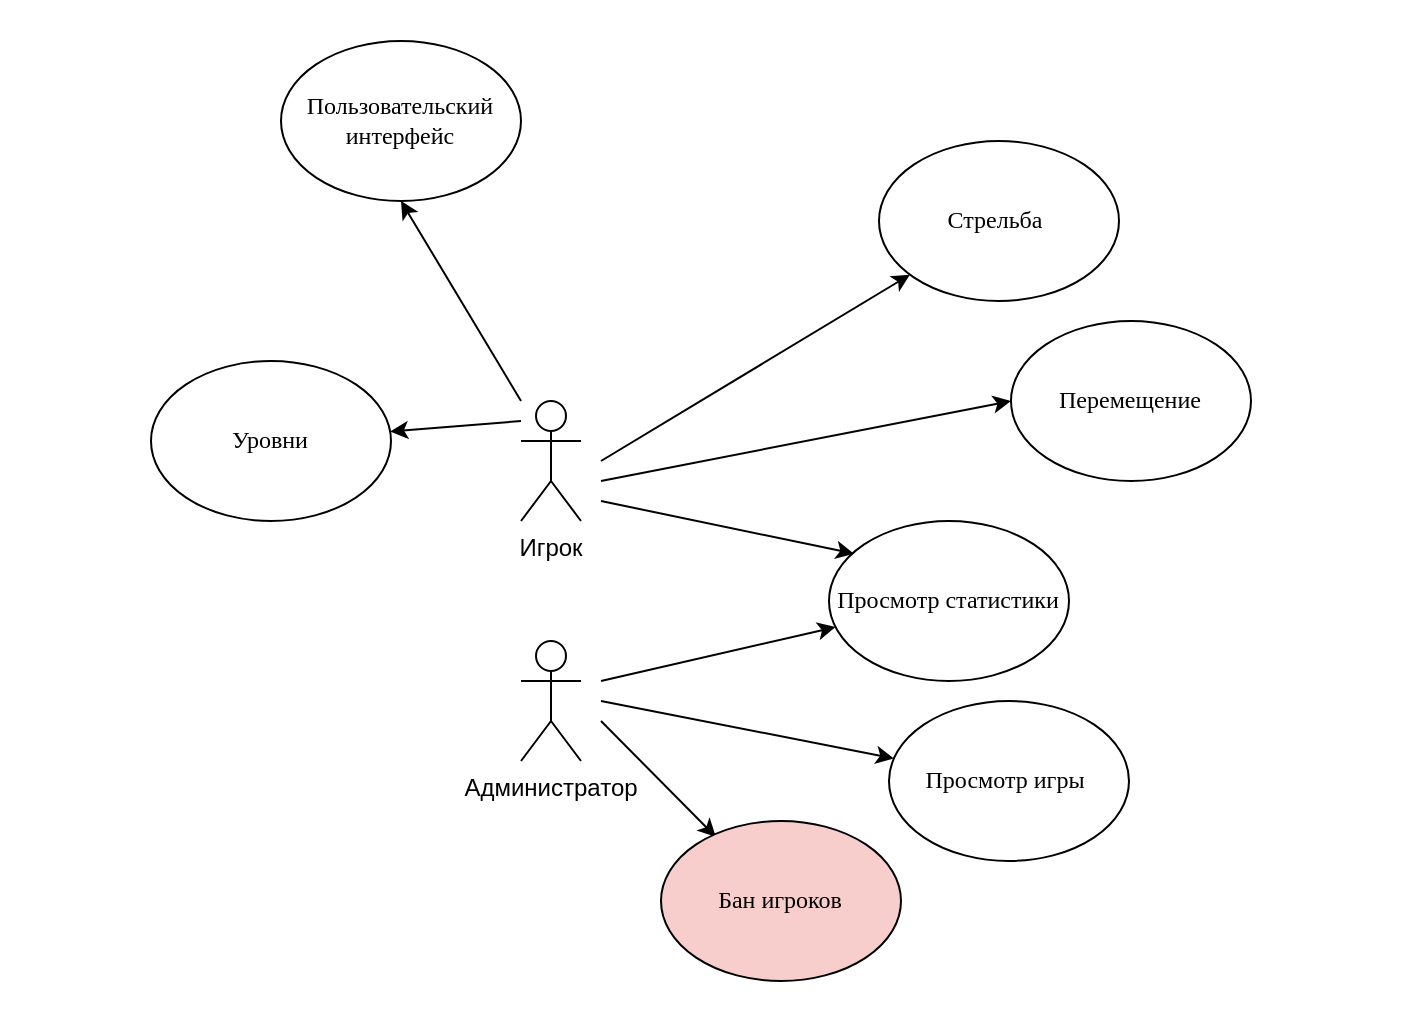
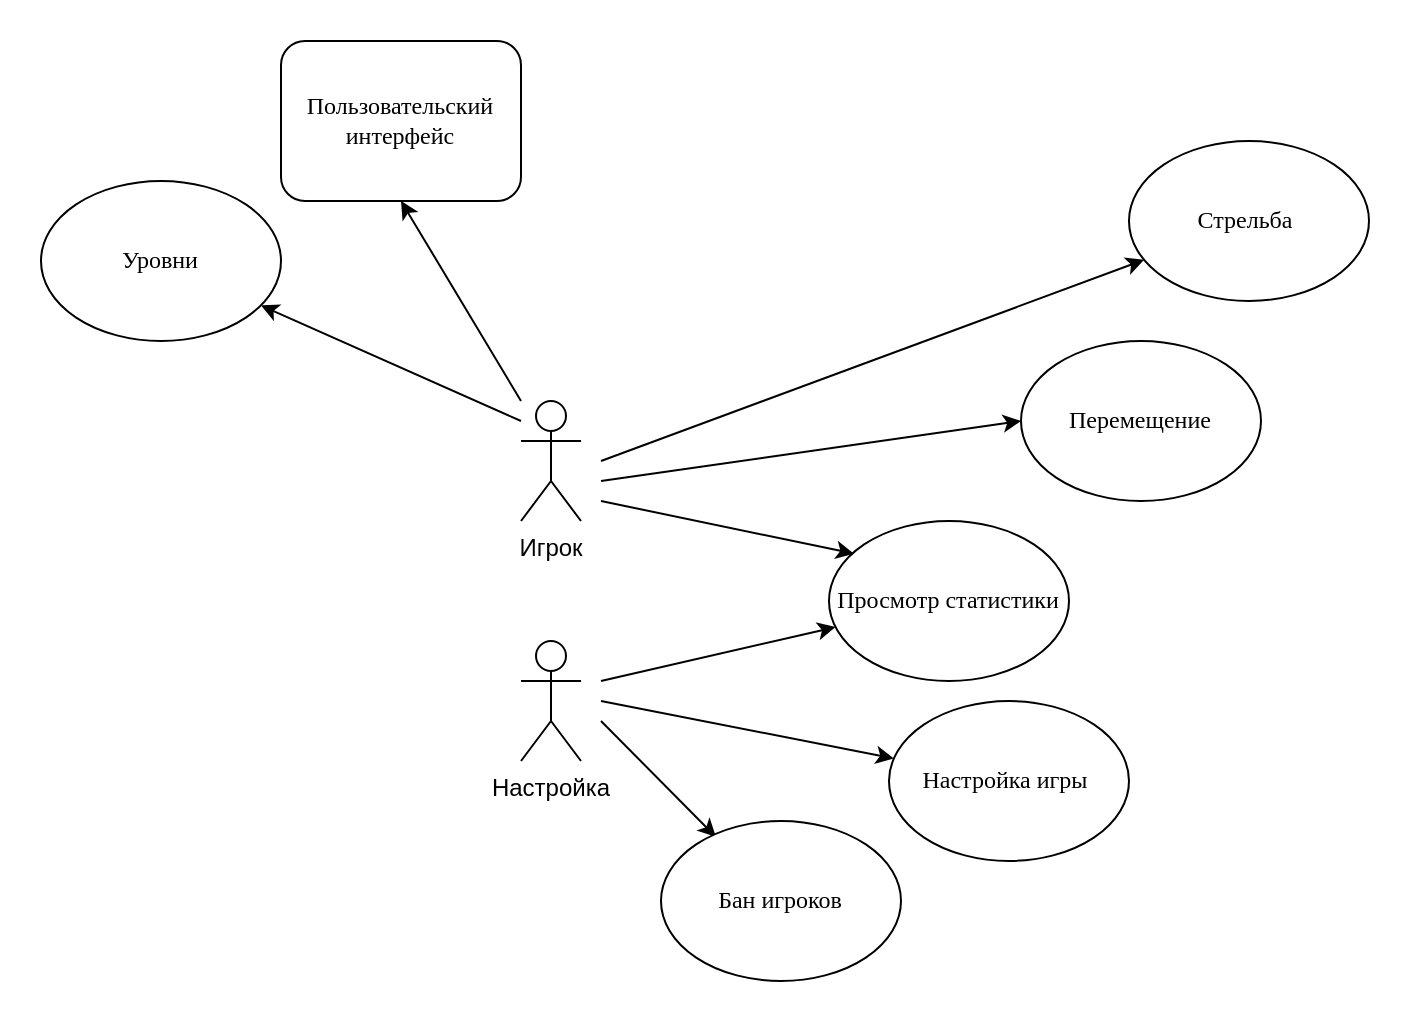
(401, 121) -> (401, 121)
(999, 221) -> (1249, 221)
(1131, 401) -> (1141, 421)
(271, 441) -> (161, 261)
(1009, 781) -> (1009, 781)
(552, 789) -> (552, 789)
(781, 901) -> (781, 901)
